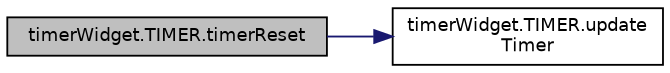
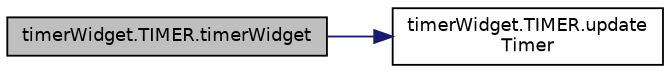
(167, 37) -> (167, 37)
